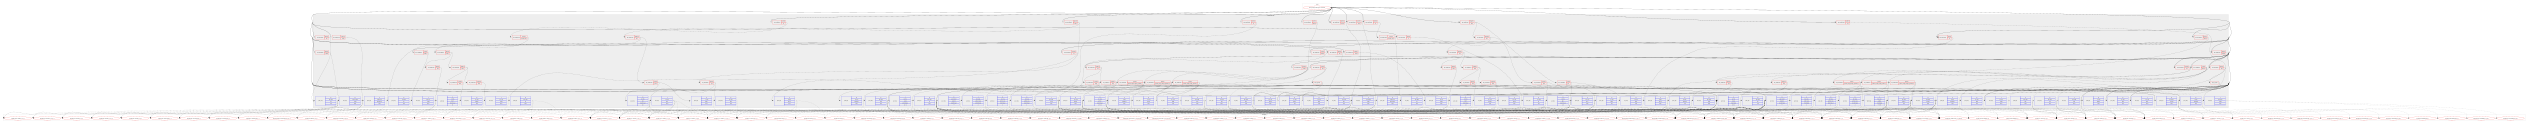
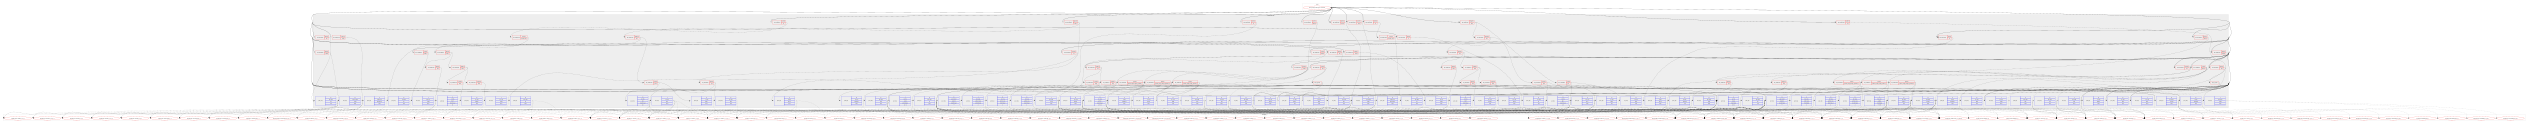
(1513, 118) -> none
